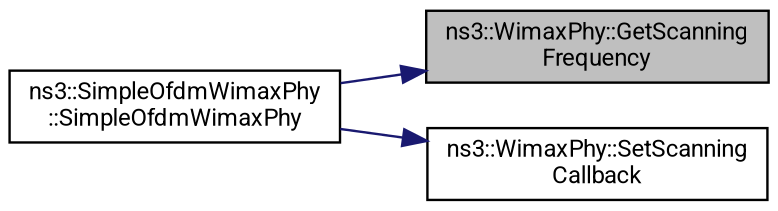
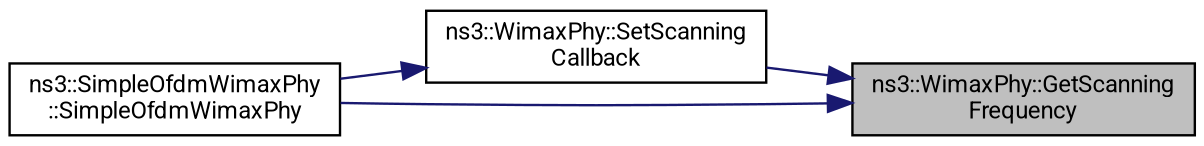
none -> (797, 71)
